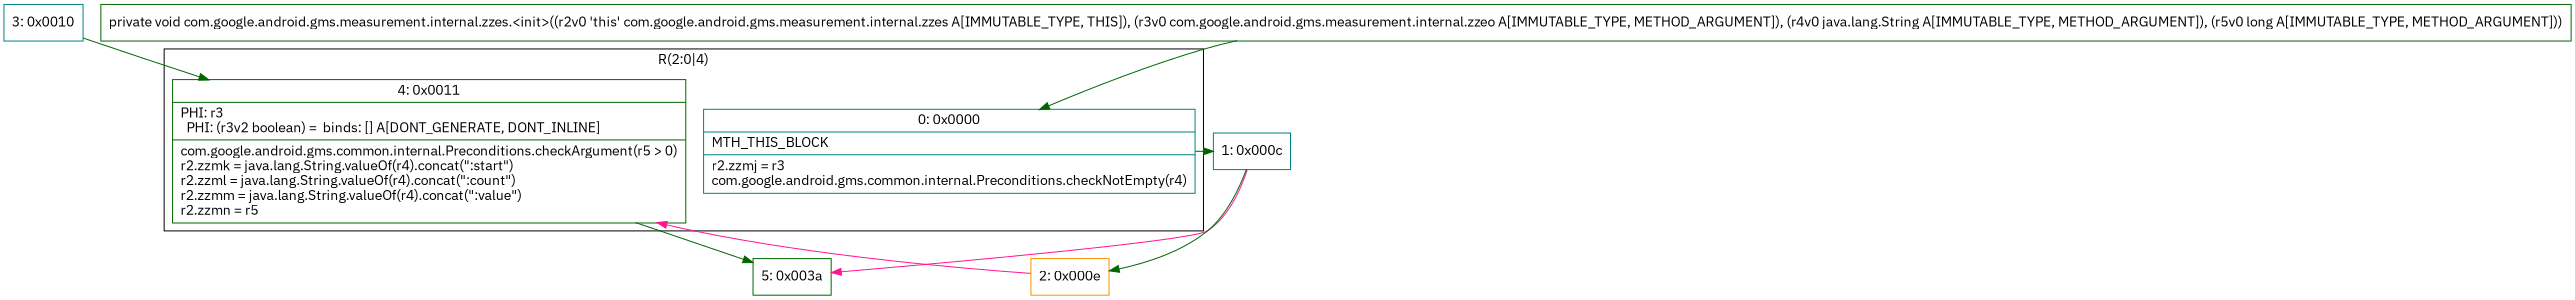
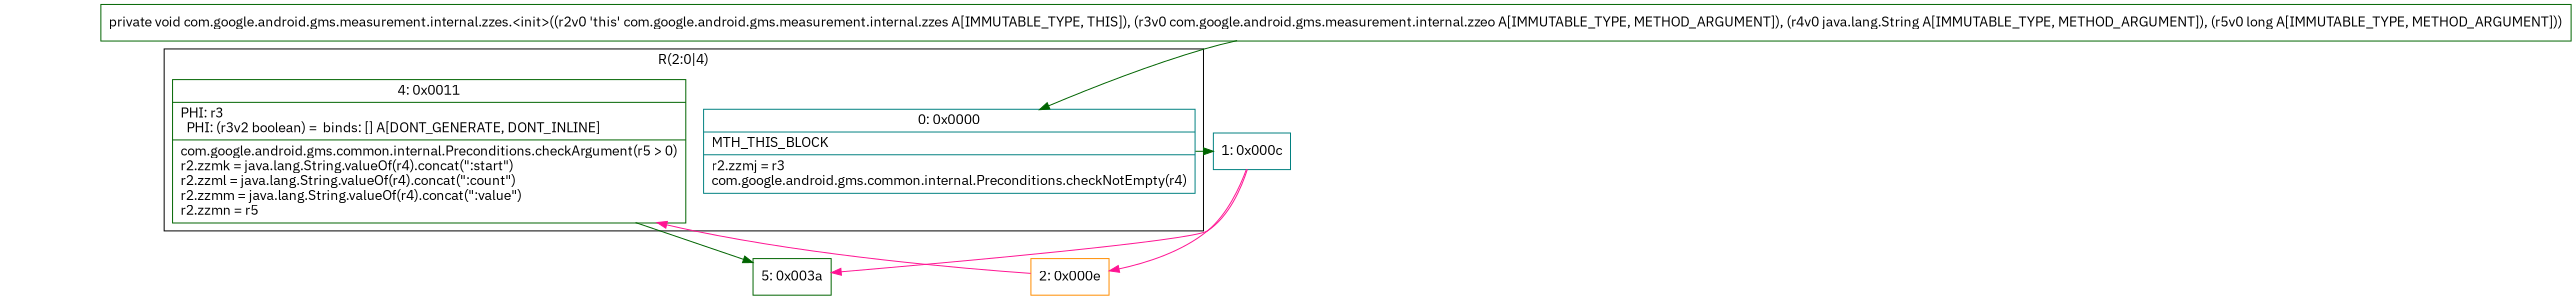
(44, 23) -> none
(1191, 242) -> (1191, 242)
